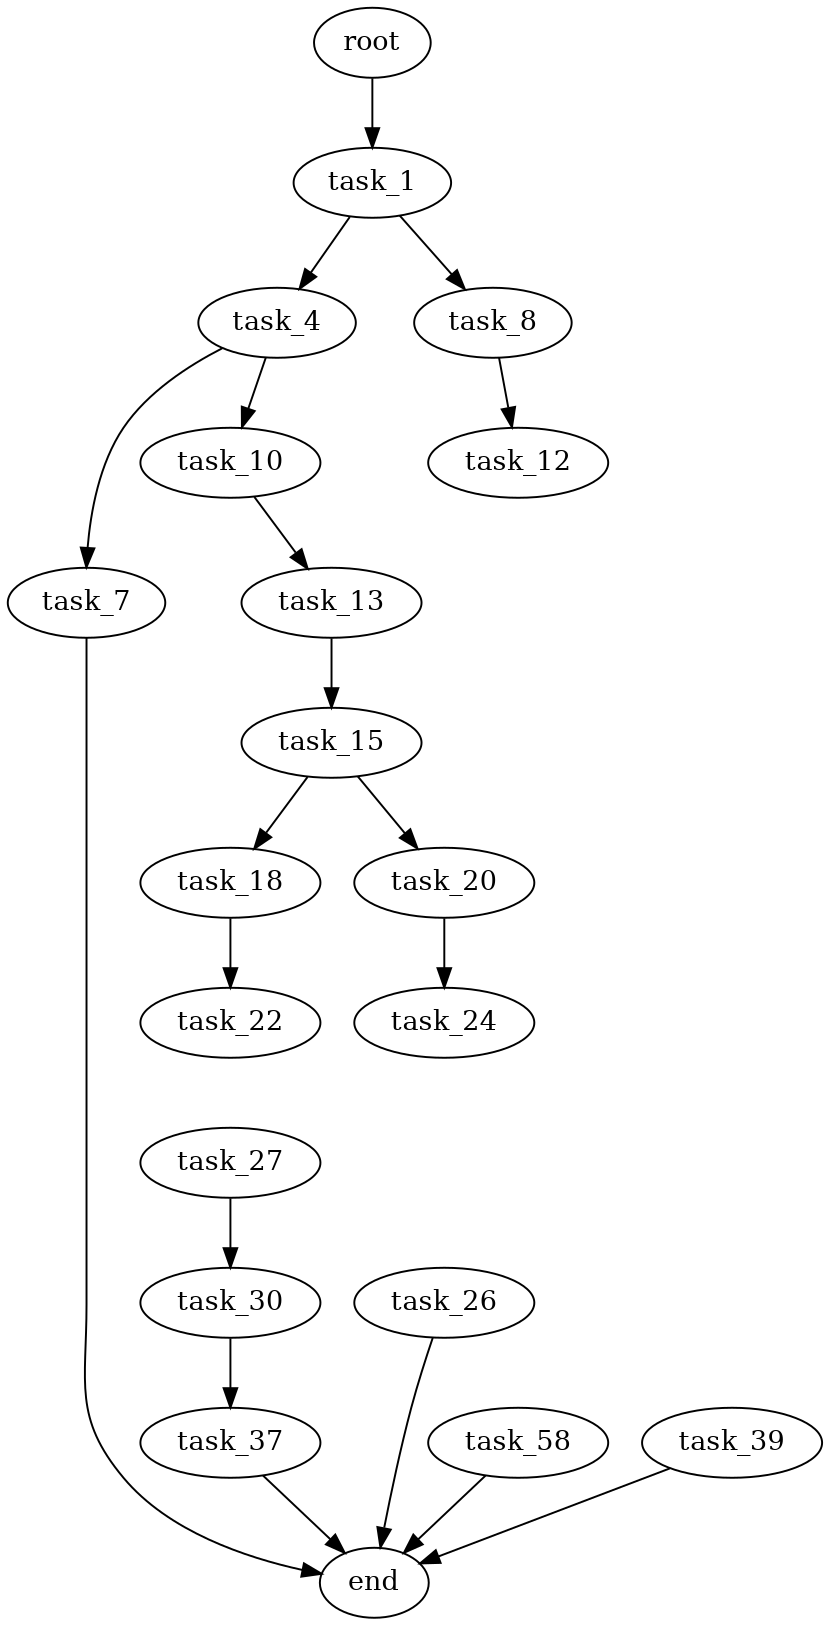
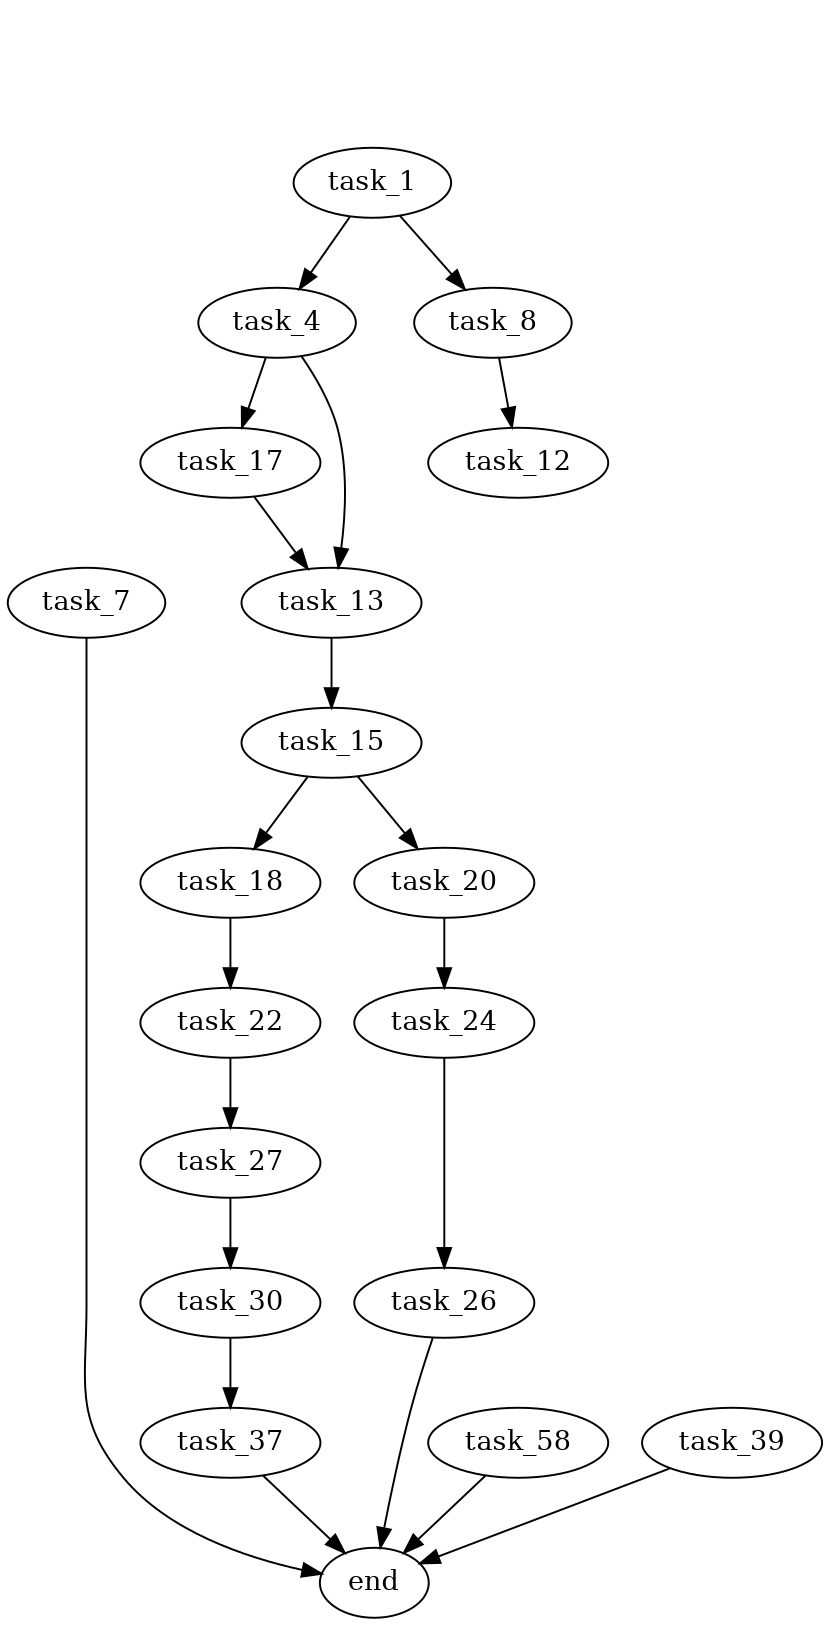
(372, 43) -> none
(124, 427) -> (341, 448)
(230, 463) -> (230, 463)
none -> (230, 1083)
none -> (444, 1153)
